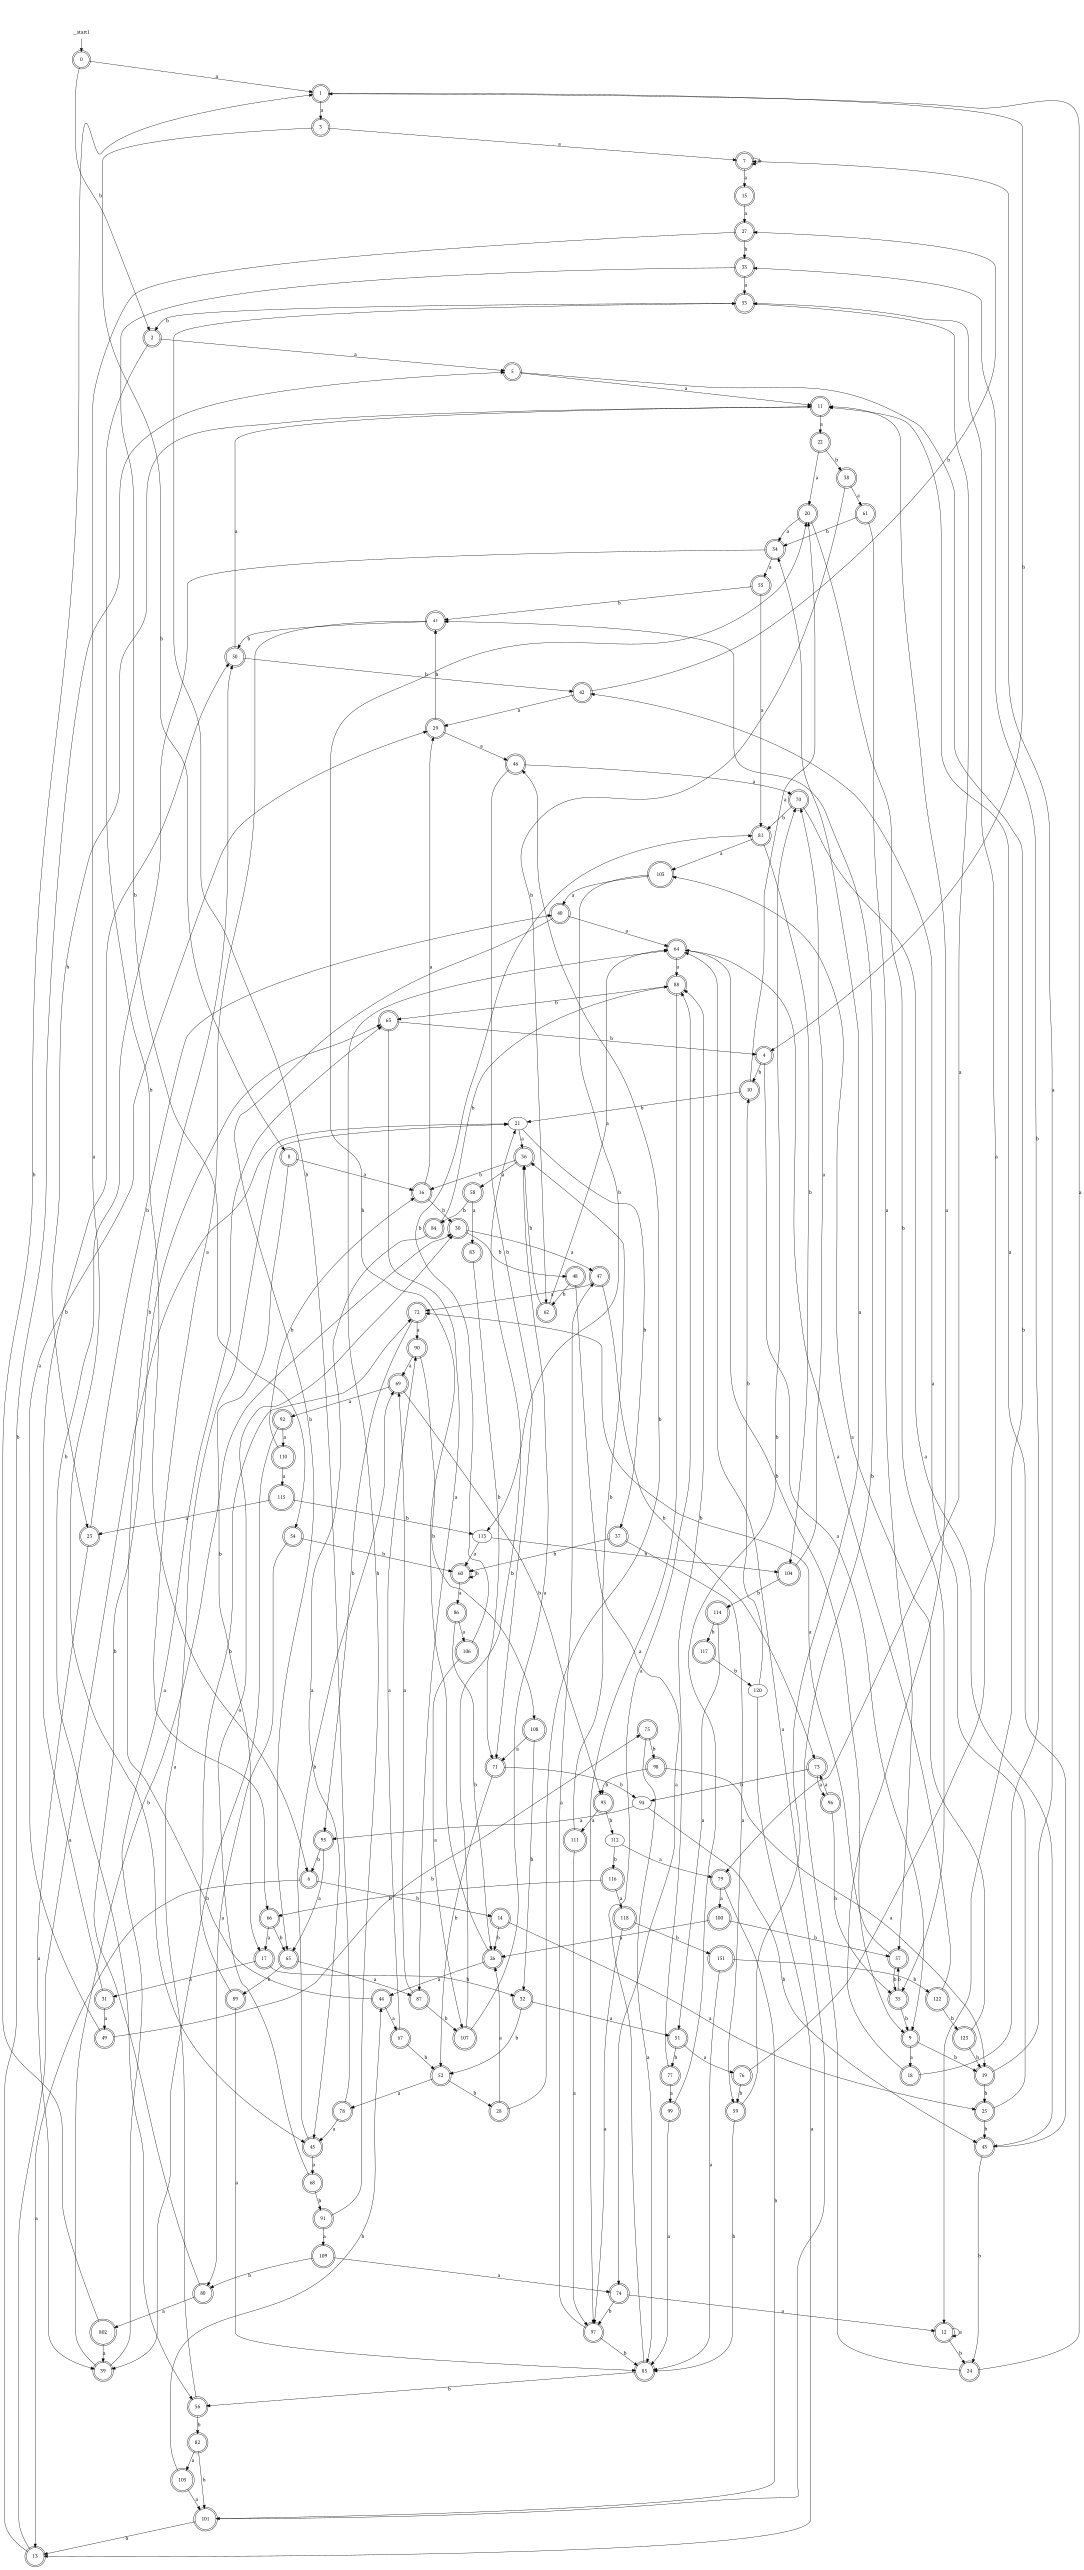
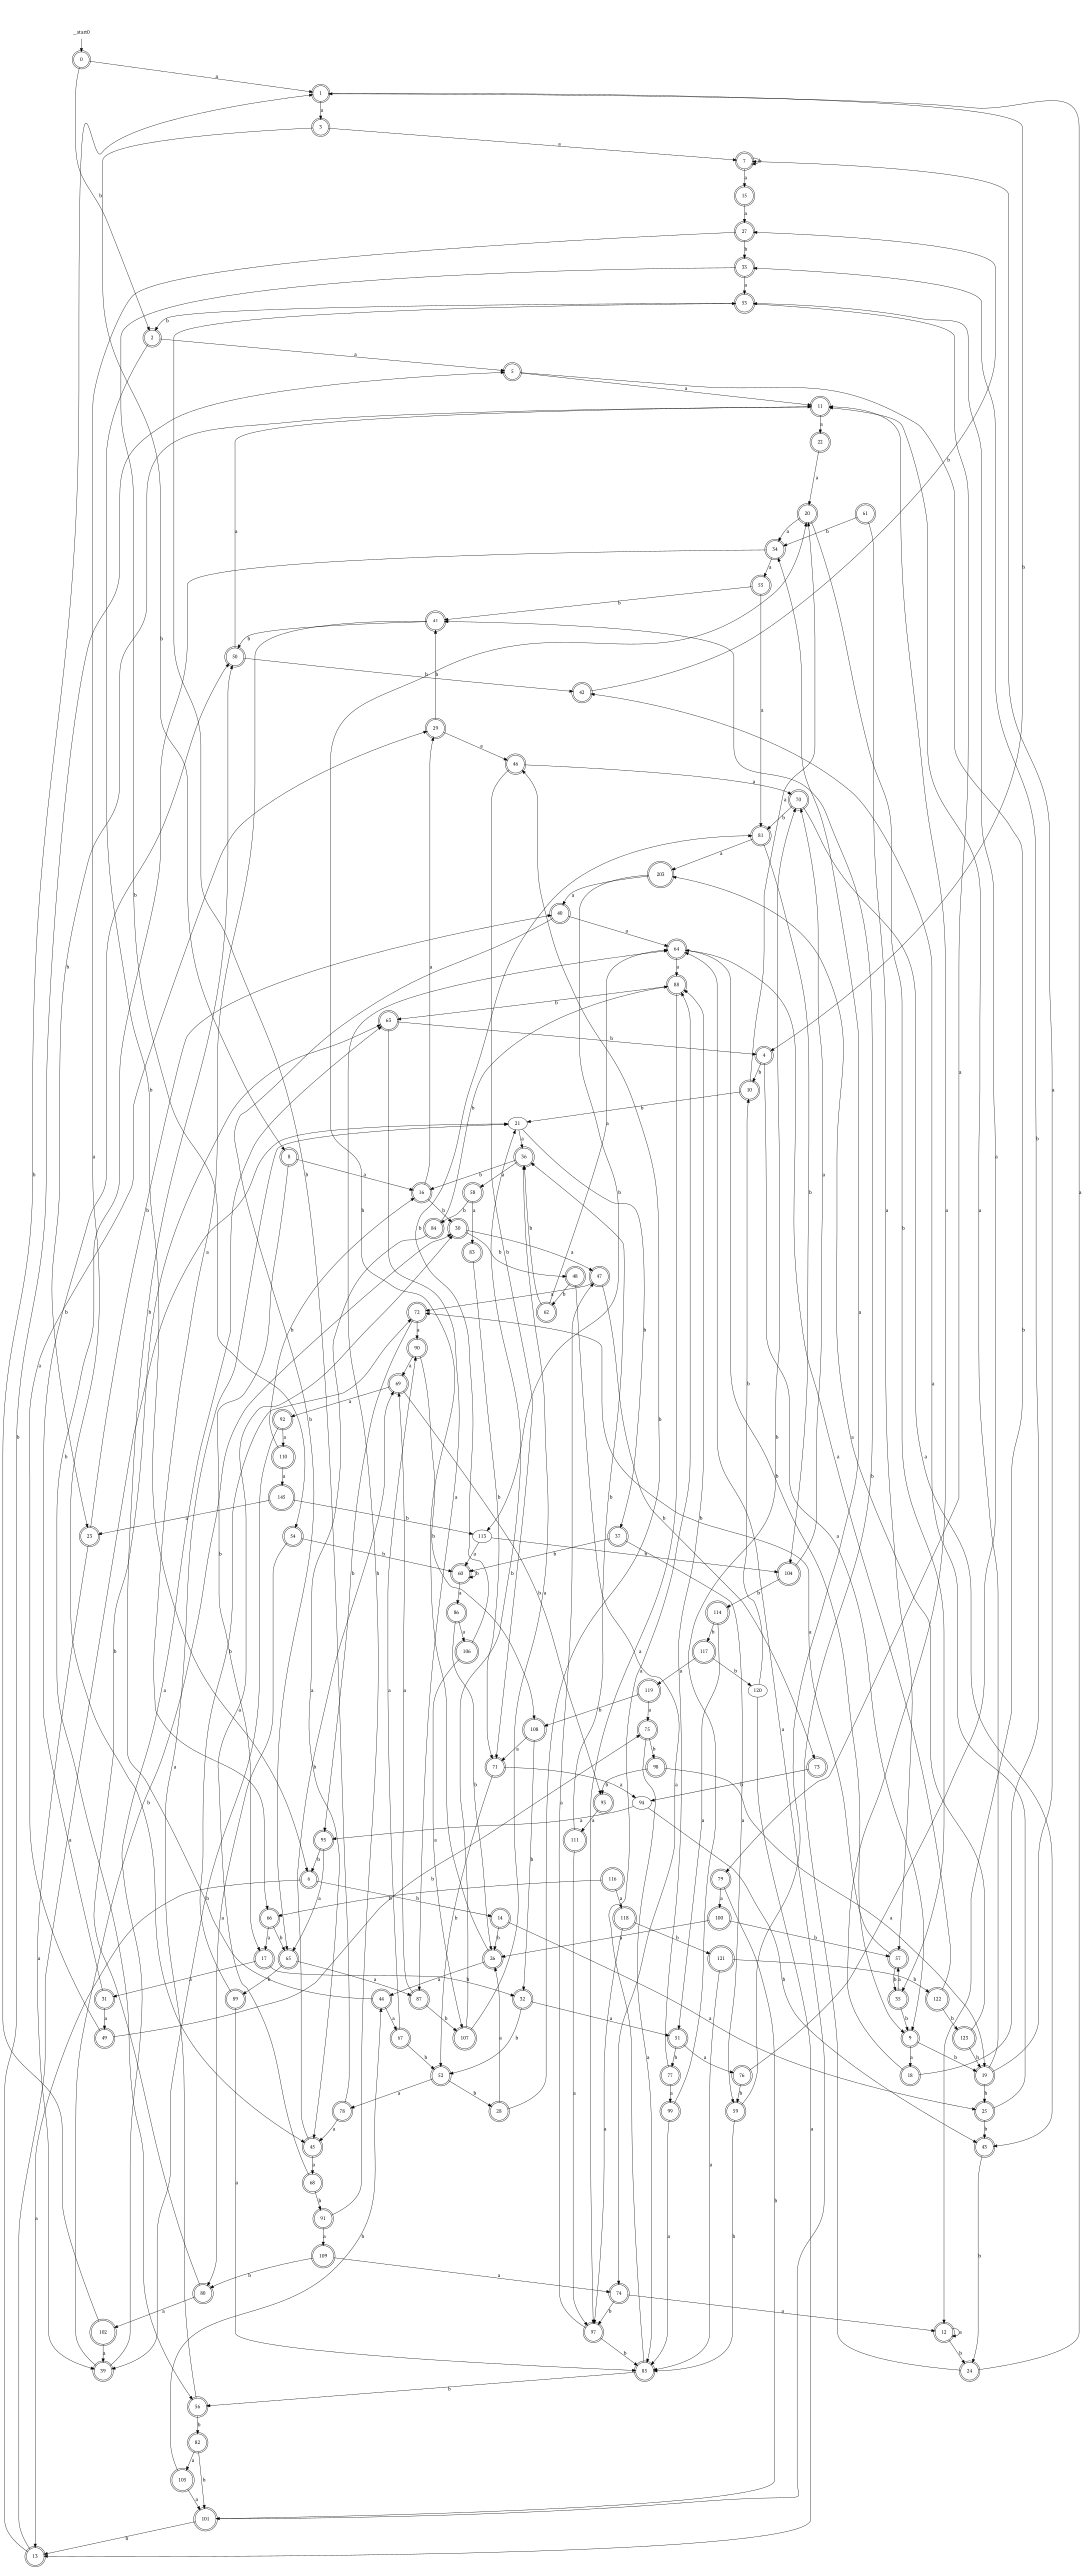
(81, 32) -> (81, 32)
(847, 478) -> none
(511, 710) -> none
(661, 875) -> (661, 875)
(1009, 1265) -> (979, 1204)
(282, 1497) -> (282, 1497)
none -> (649, 1691)
(621, 1785) -> (621, 1785)
(831, 1803) -> none
(615, 1840) -> none
(721, 1959) -> (721, 1959)
(899, 1980) -> (899, 1980)
(103, 2332) -> (103, 2332)
